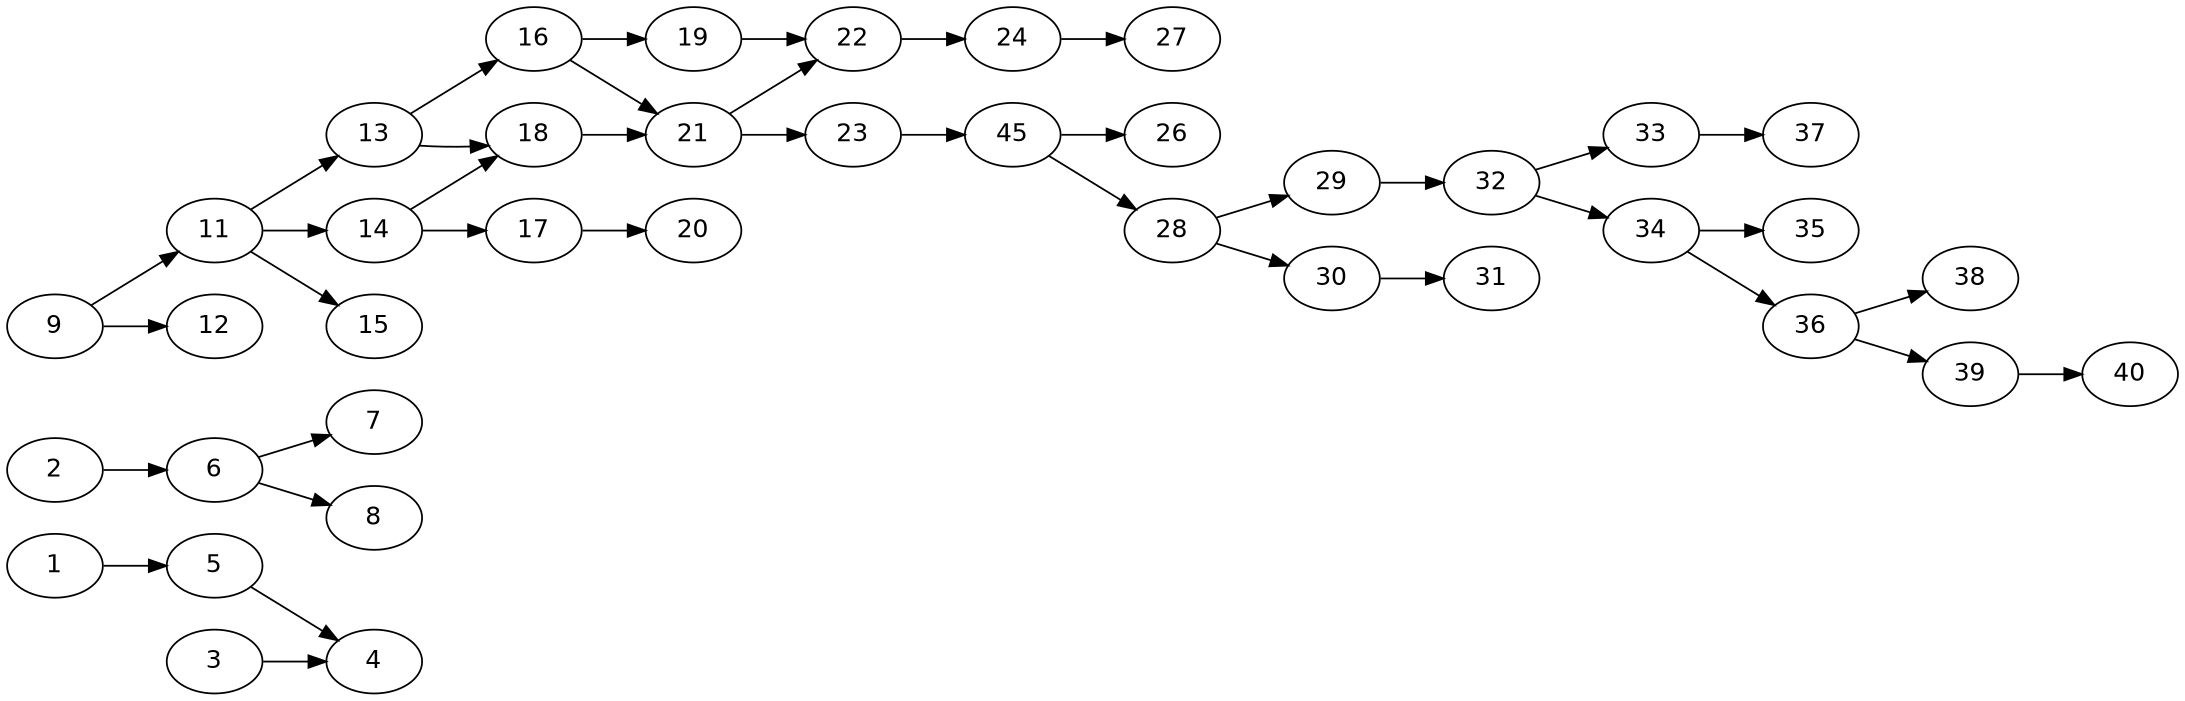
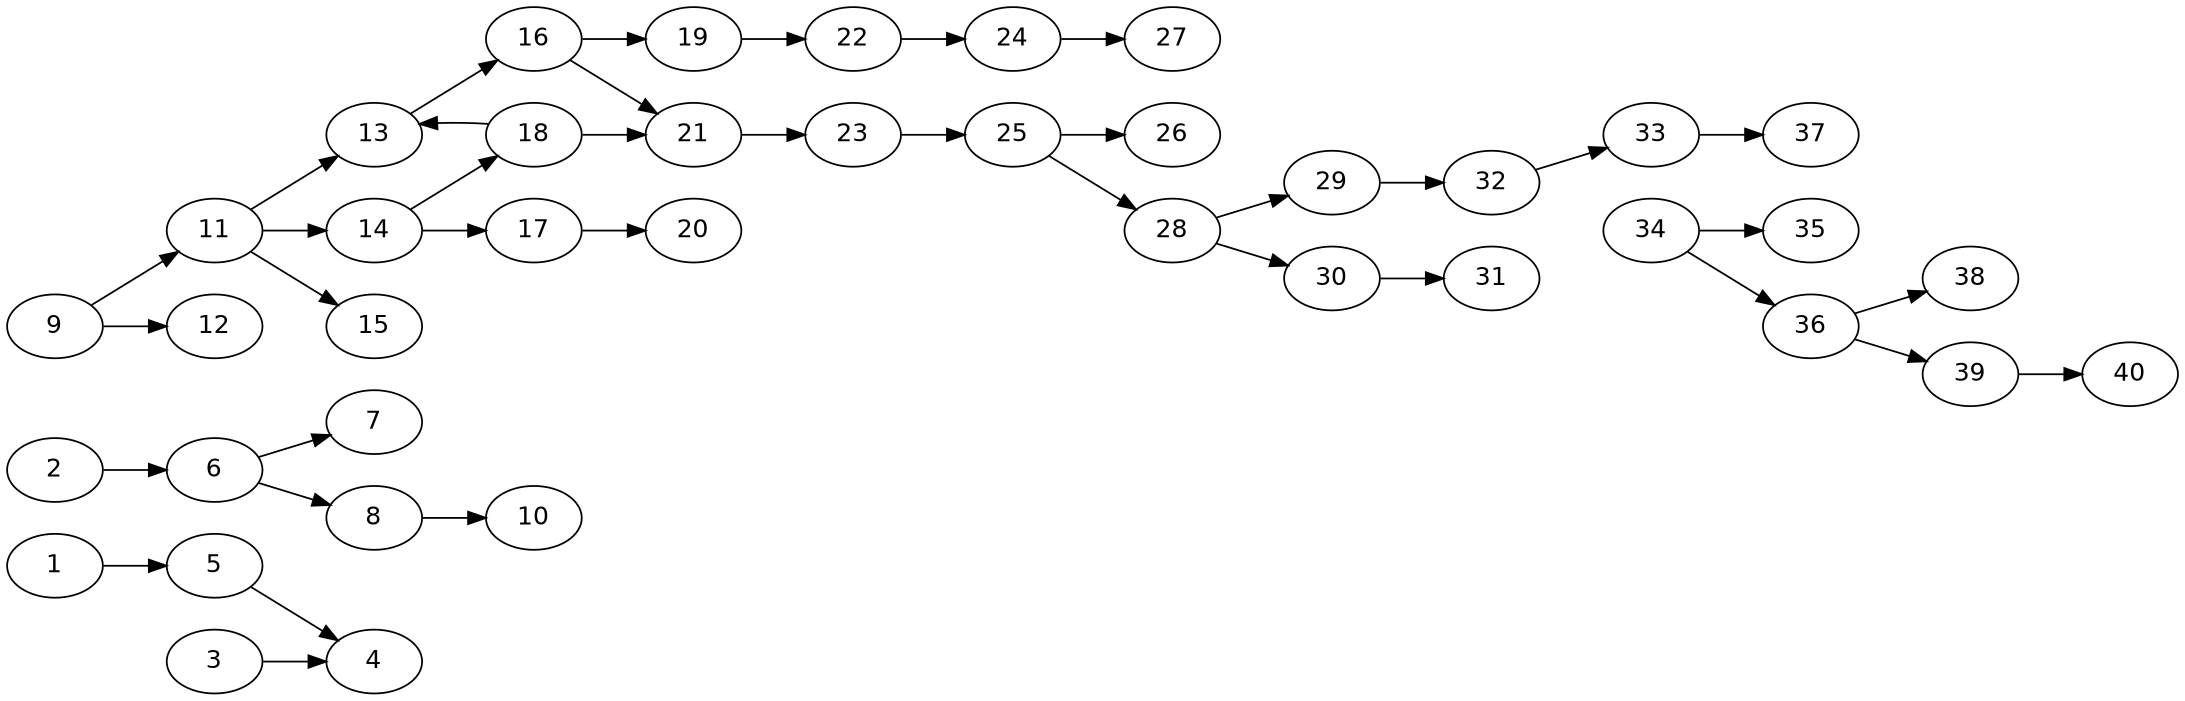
(766, 92) -> none
(1013, 135) -> (1013, 135)
(445, 147) -> (463, 123)
(1563, 204) -> none
none -> (534, 518)
